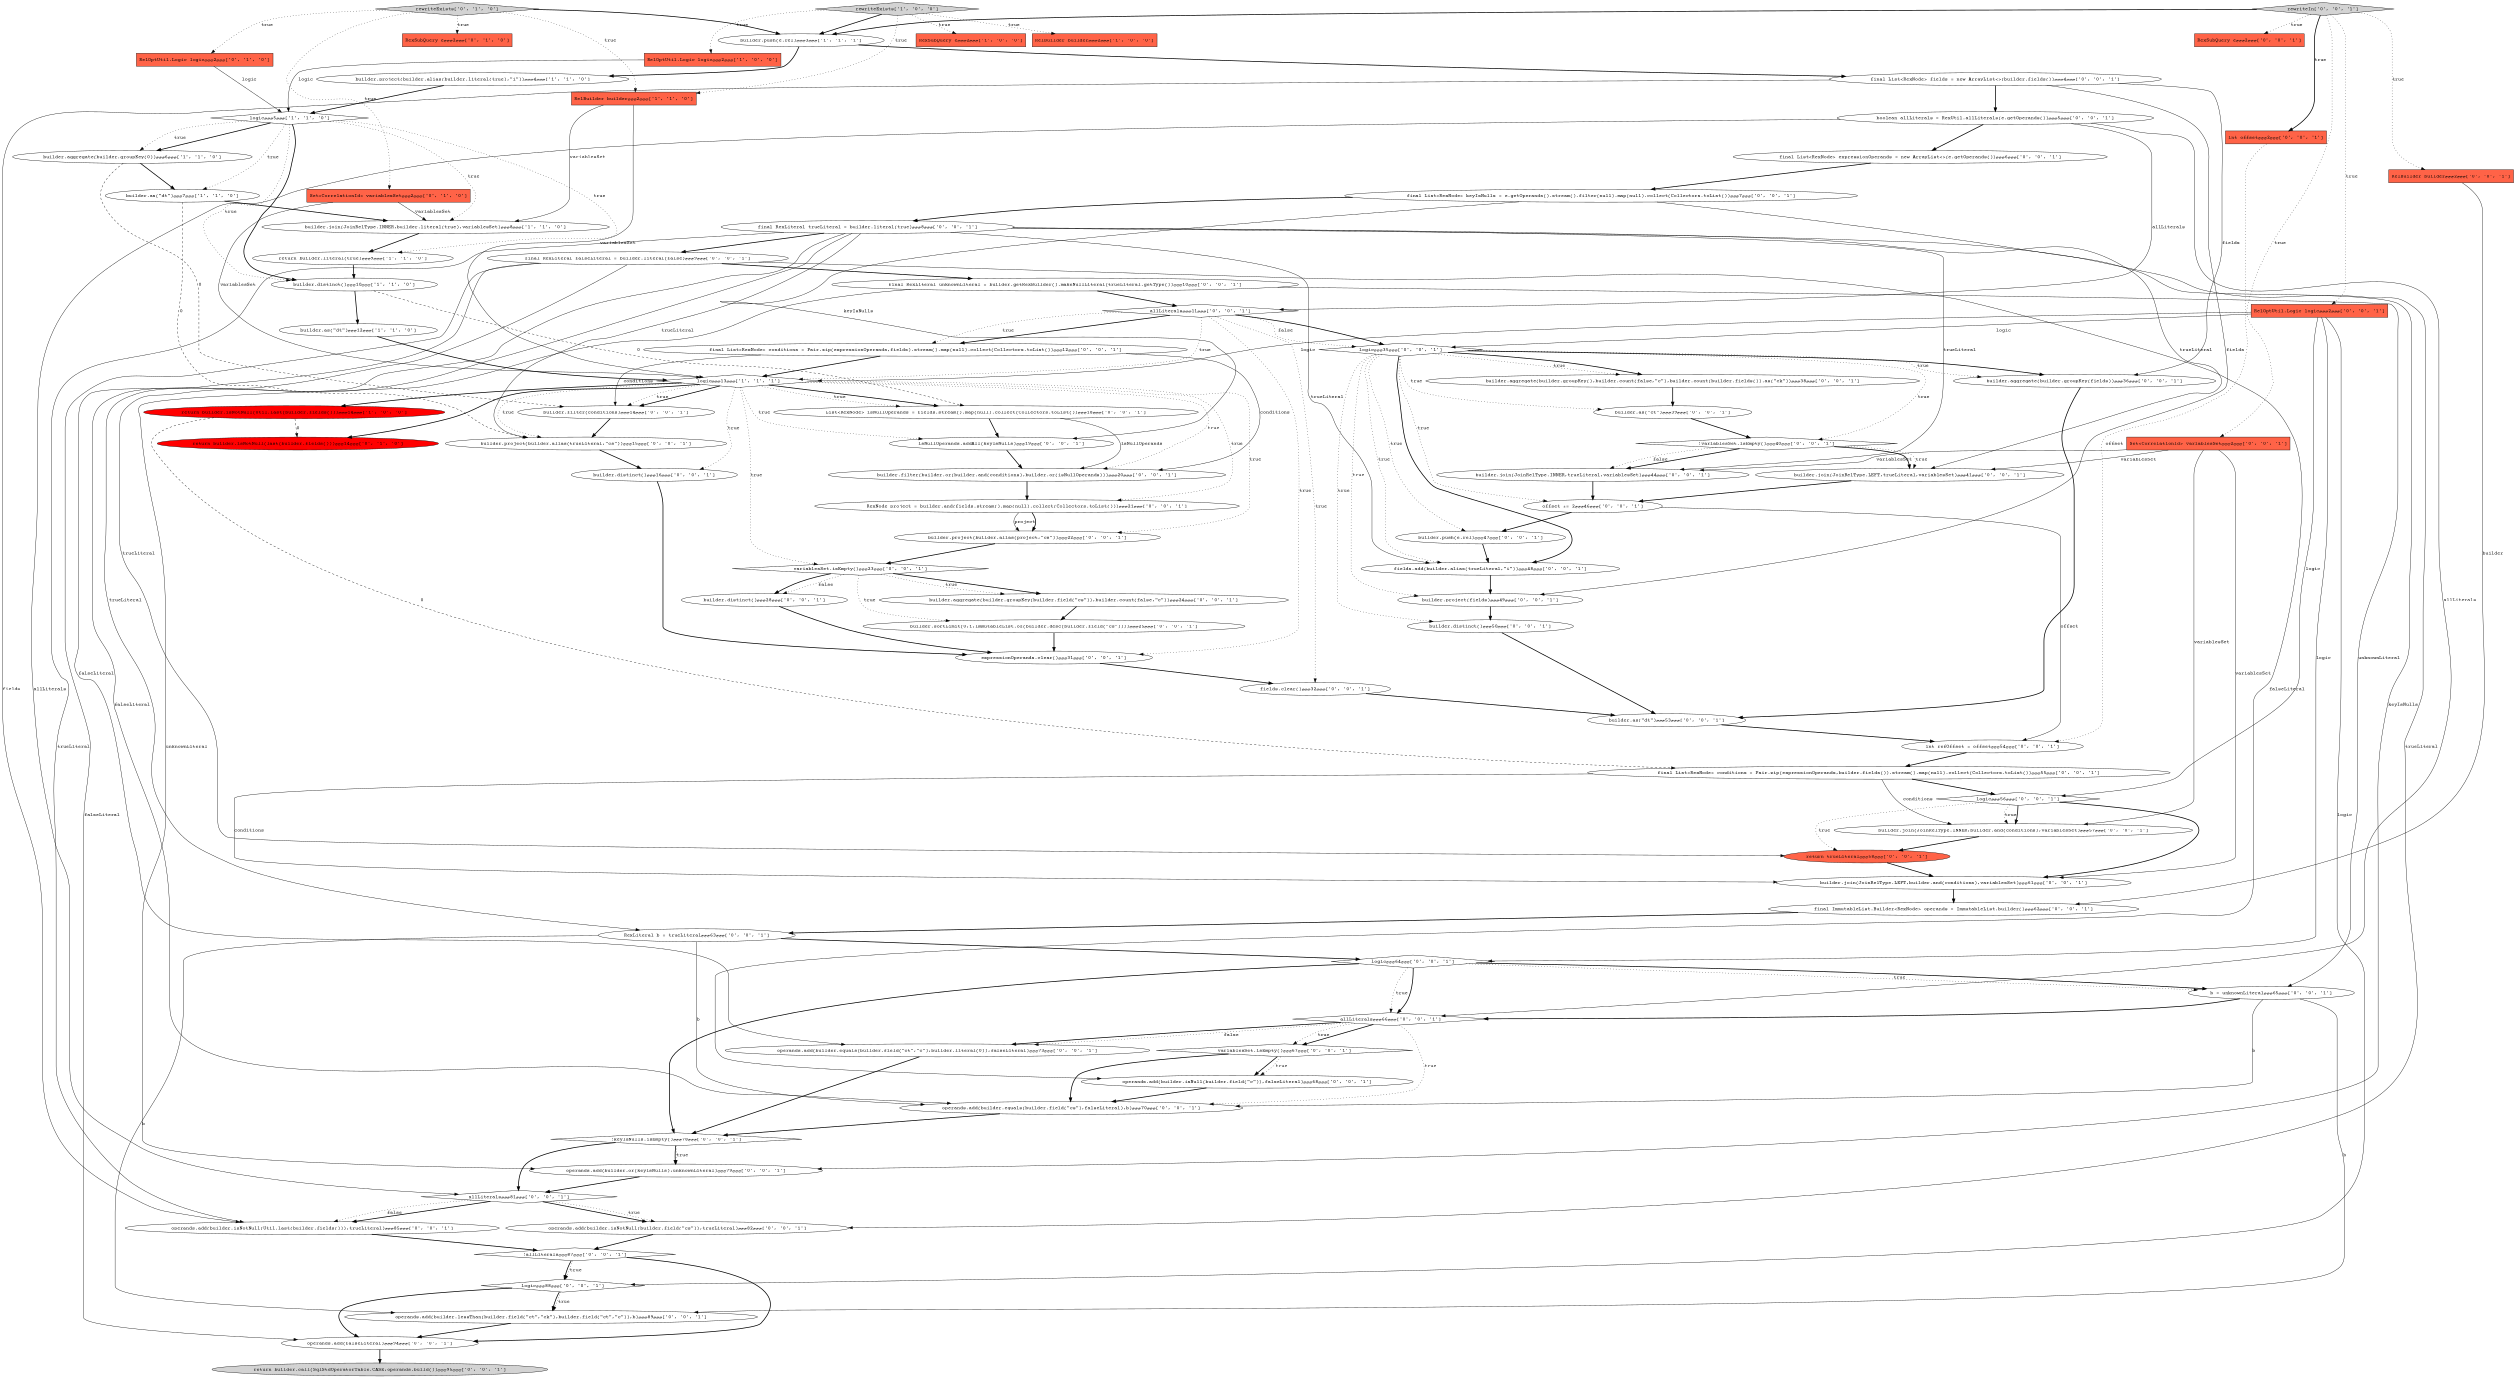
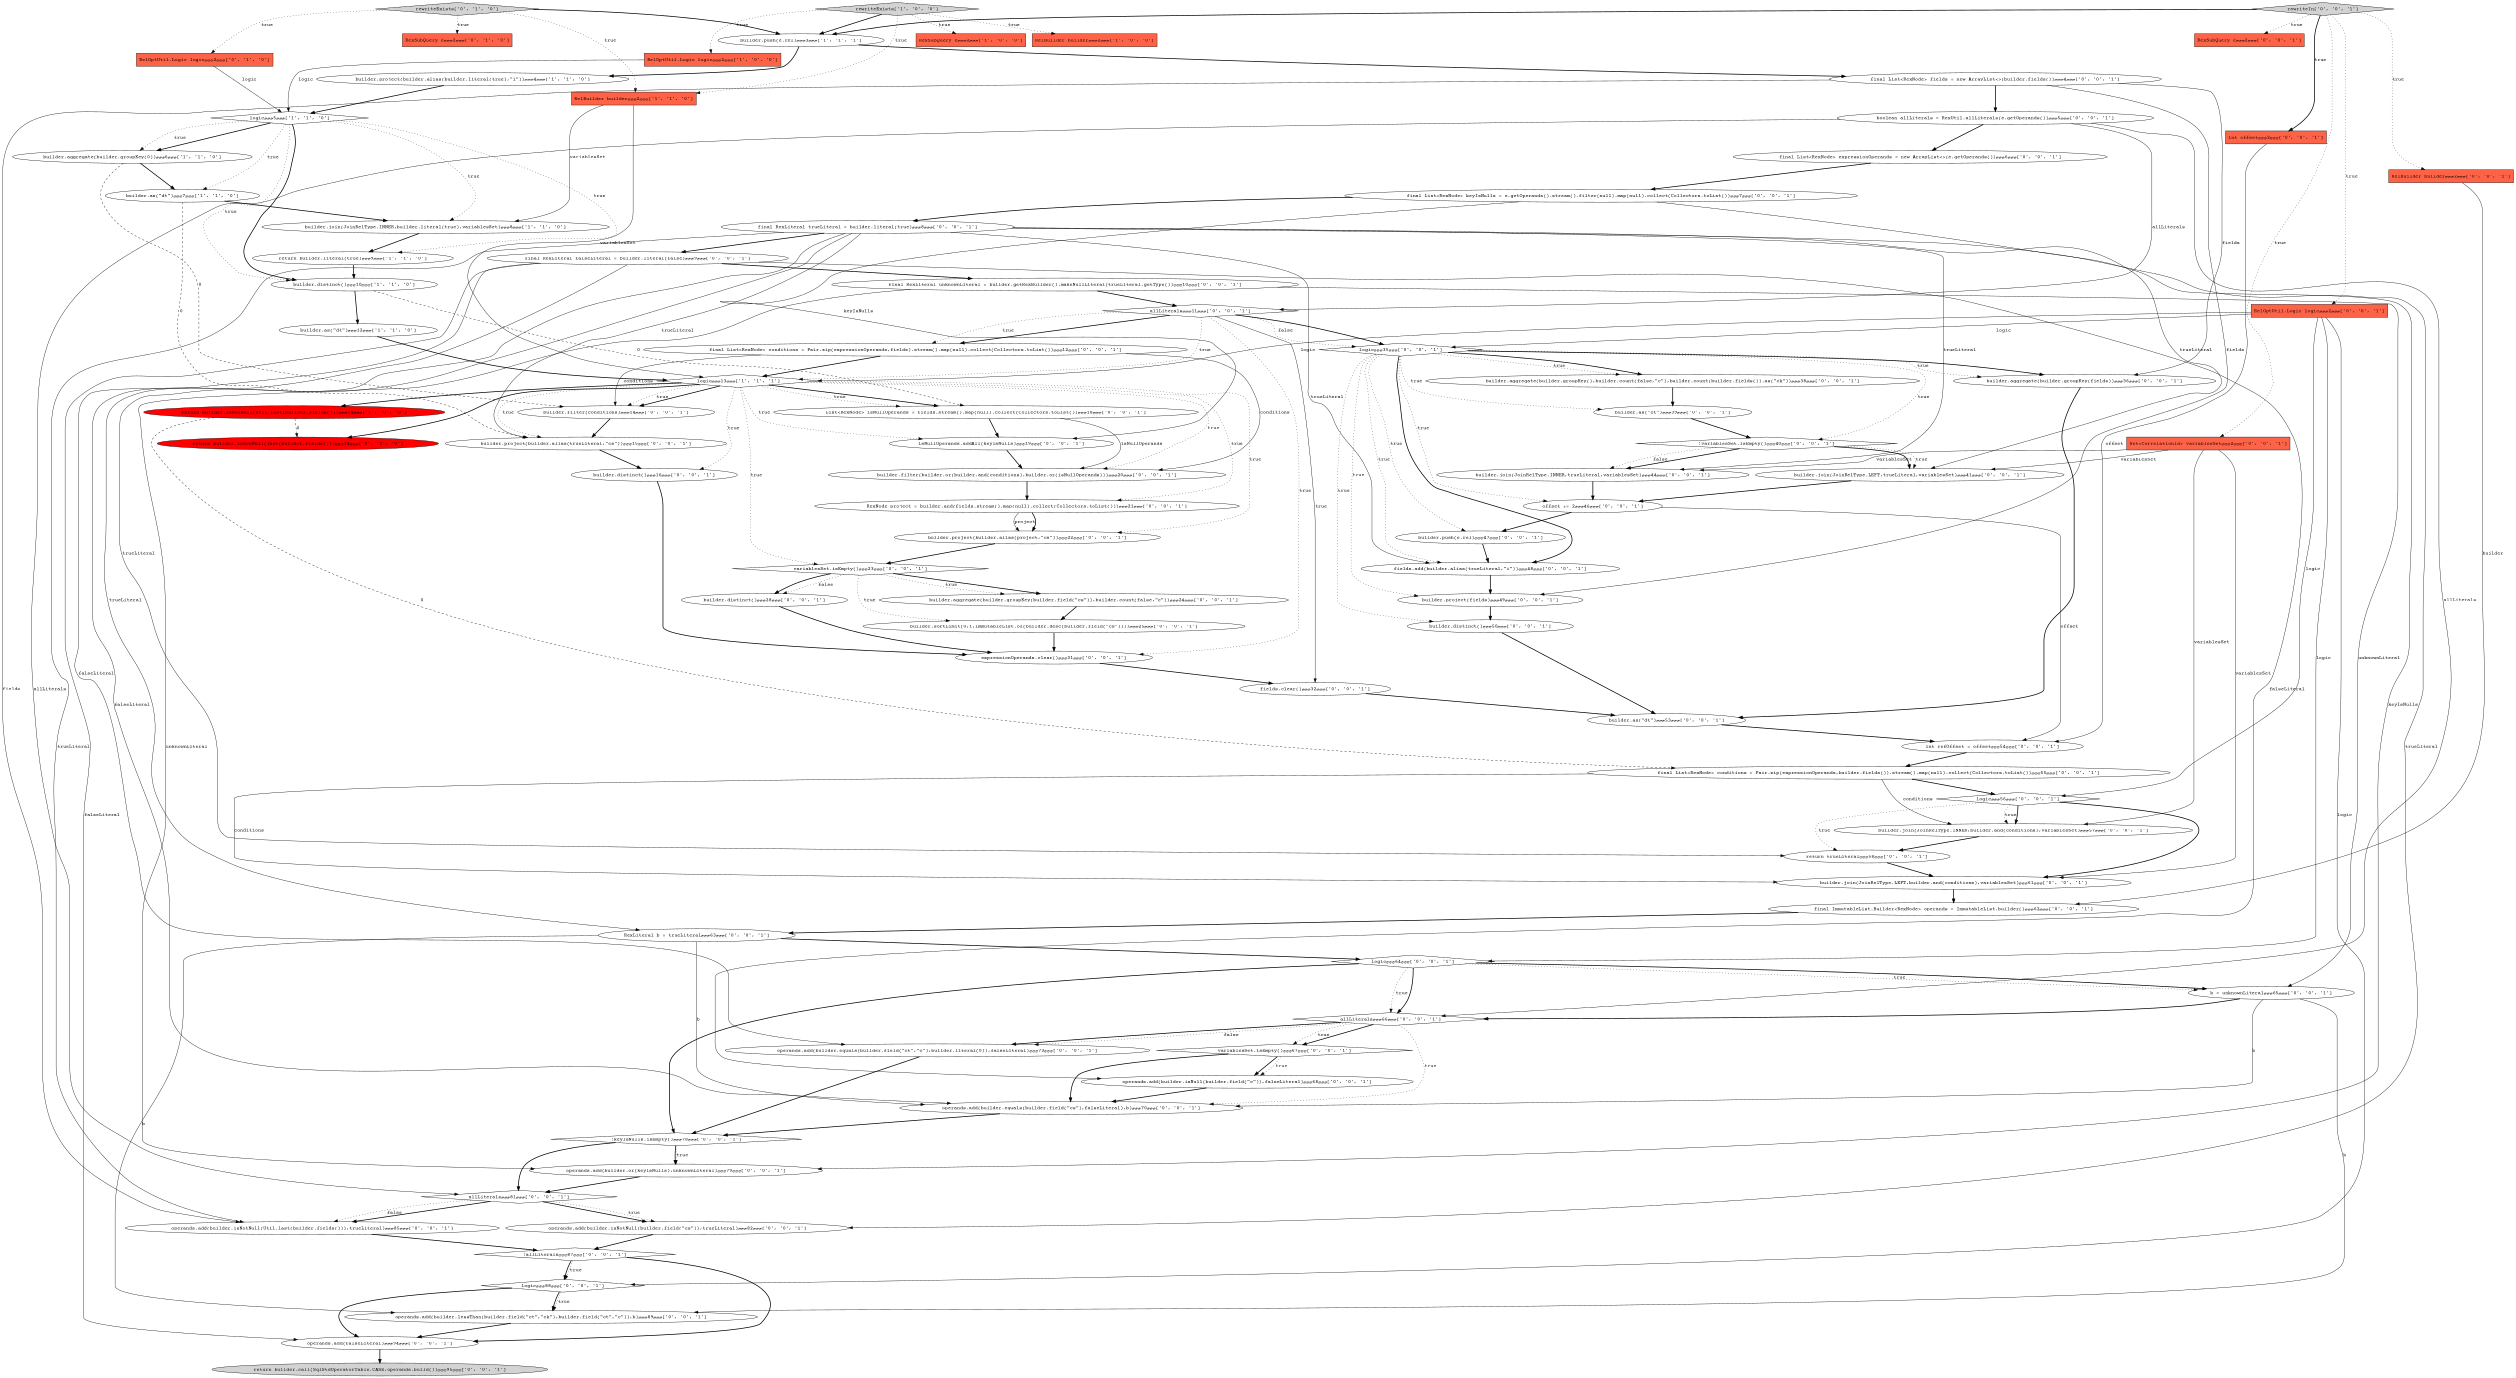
(388, 196) -> none
(2132, 428) -> (2132, 428)
(1311, 470) -> (1311, 470)
(1867, 856) -> (1867, 856)
